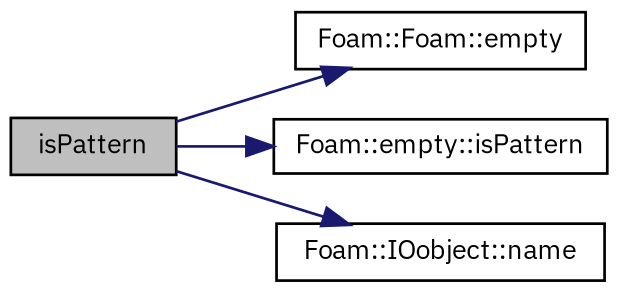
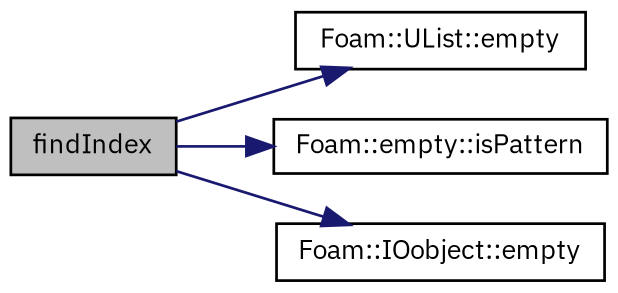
(441, 41) -> (441, 41)
(94, 146) -> (94, 146)
(441, 252) -> (441, 252)
